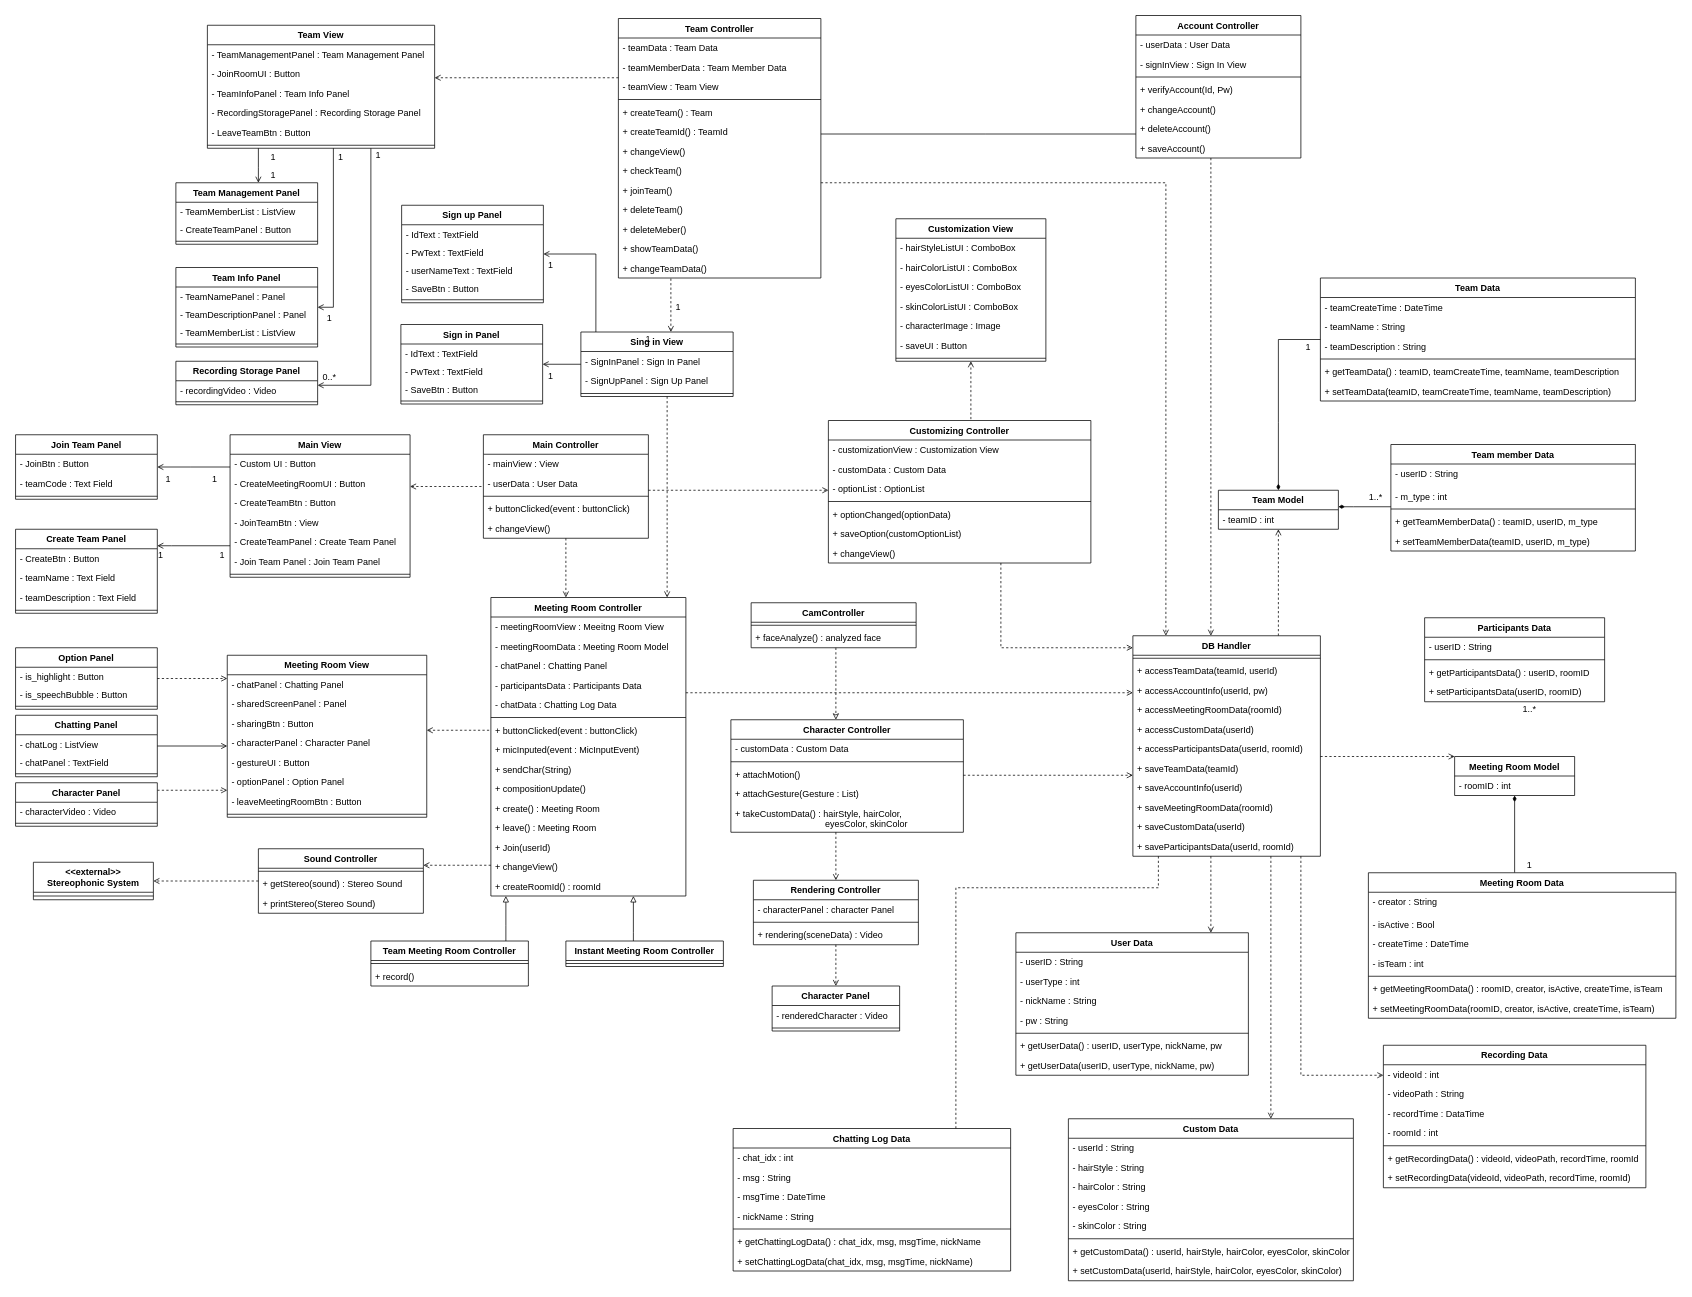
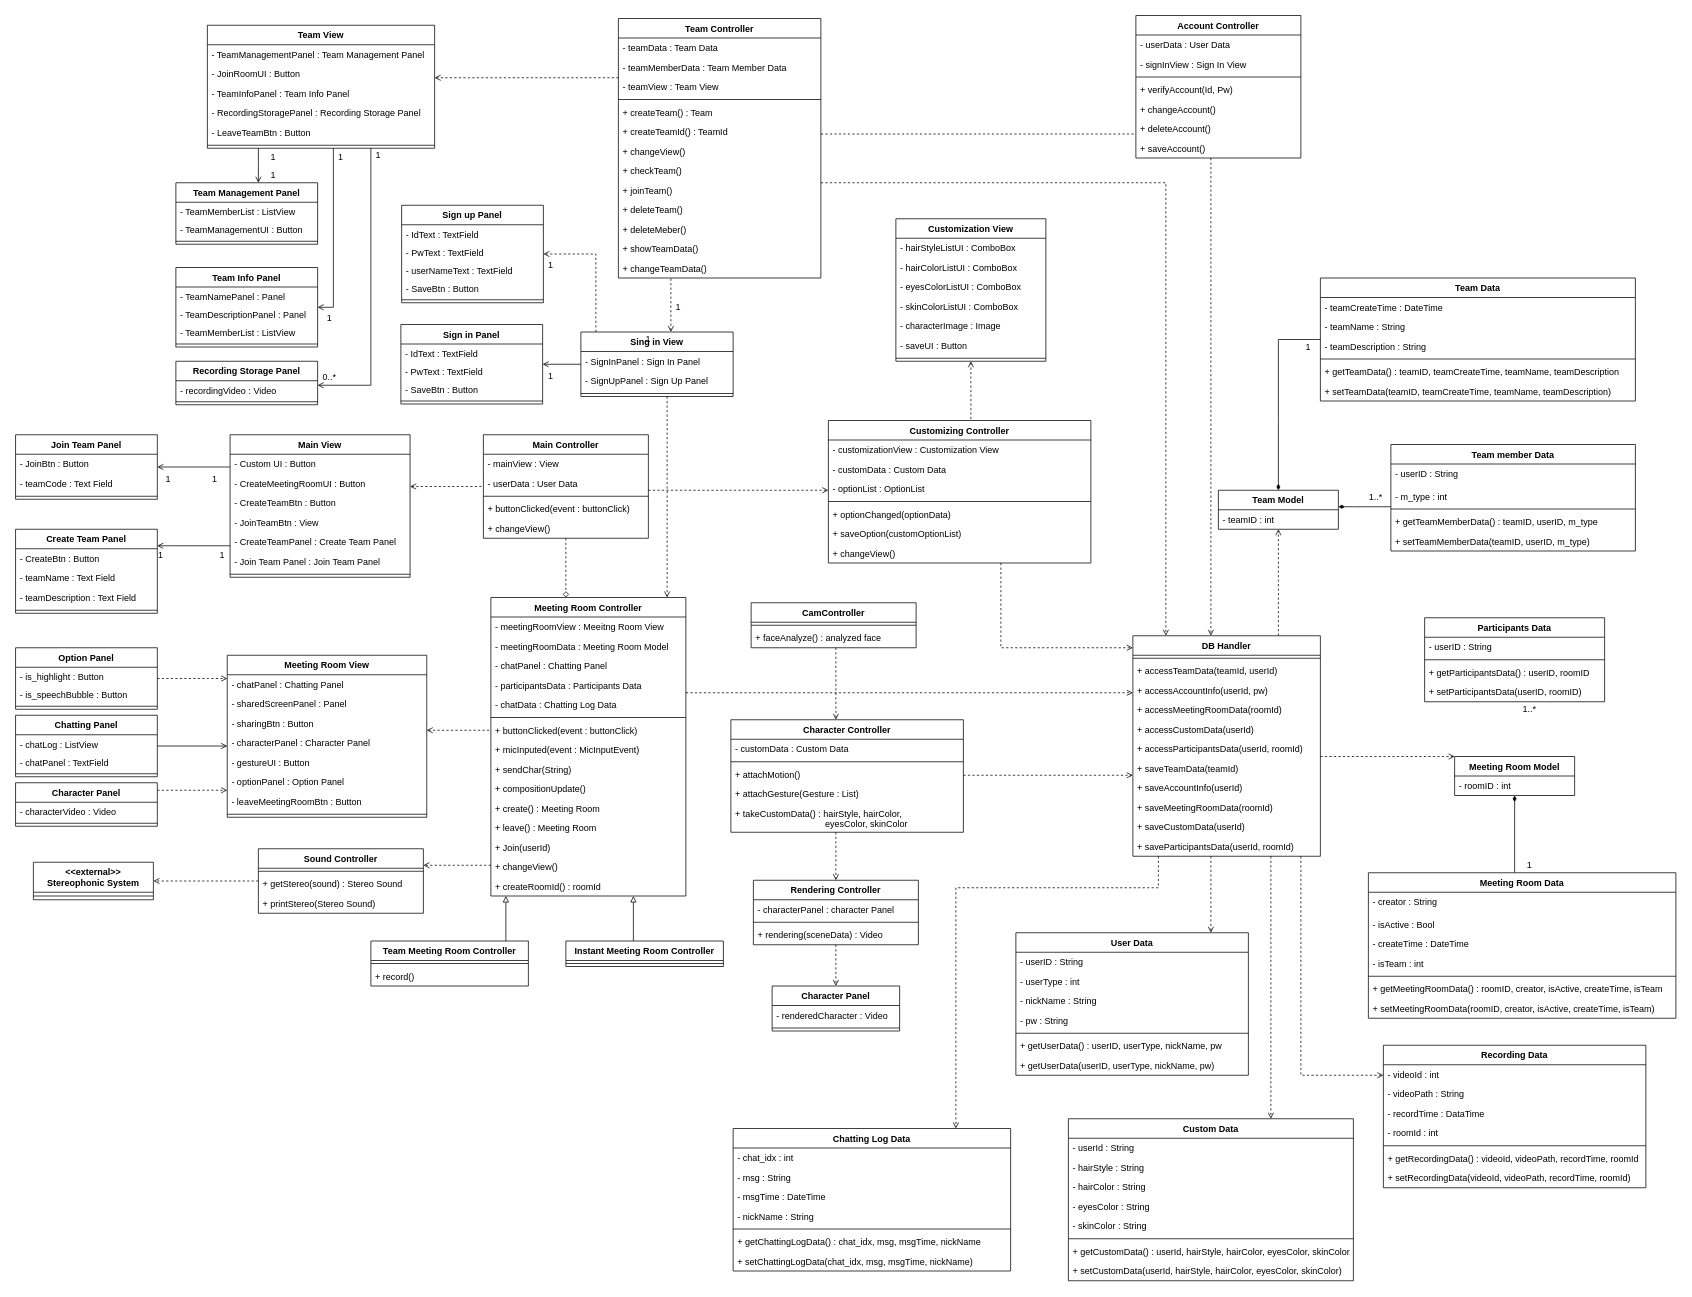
(977, 134) -> (977, 134)
(240, 230) -> (243, 230)
(596, 268) -> (596, 268)
(566, 592) -> (566, 591)
(836, 713) -> (836, 715)
(956, 1124) -> (956, 1123)
